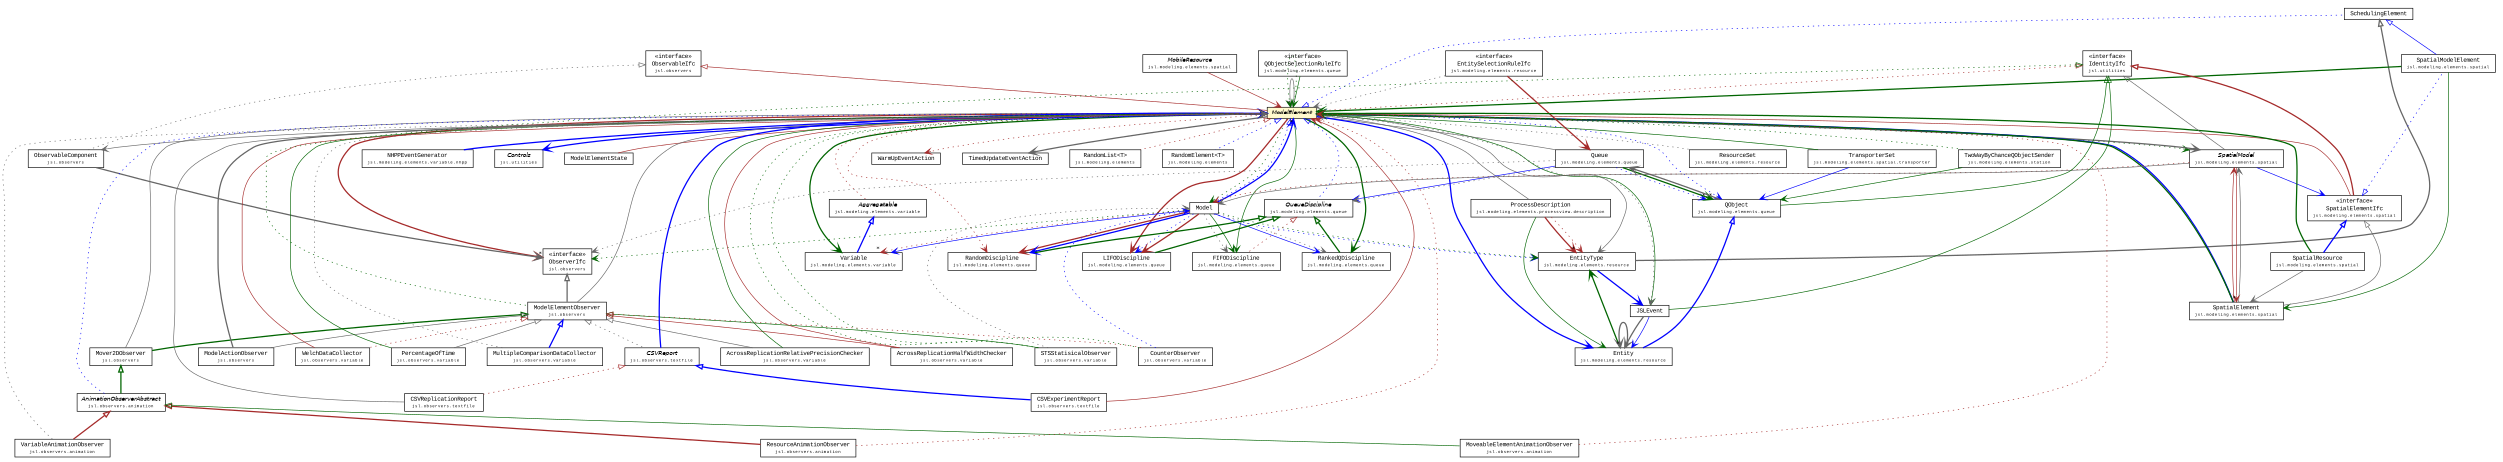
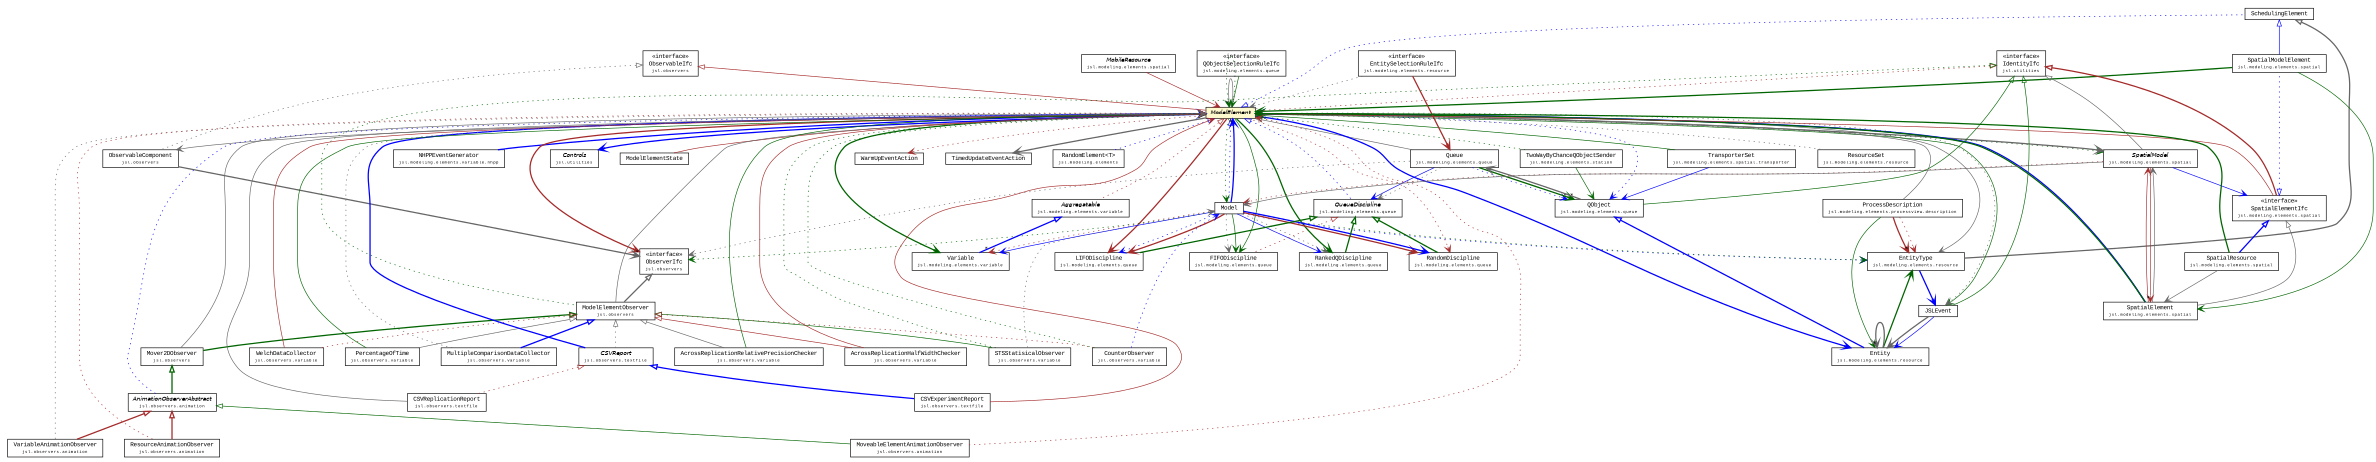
(1105, 159) -> none
(236, 357) -> none
